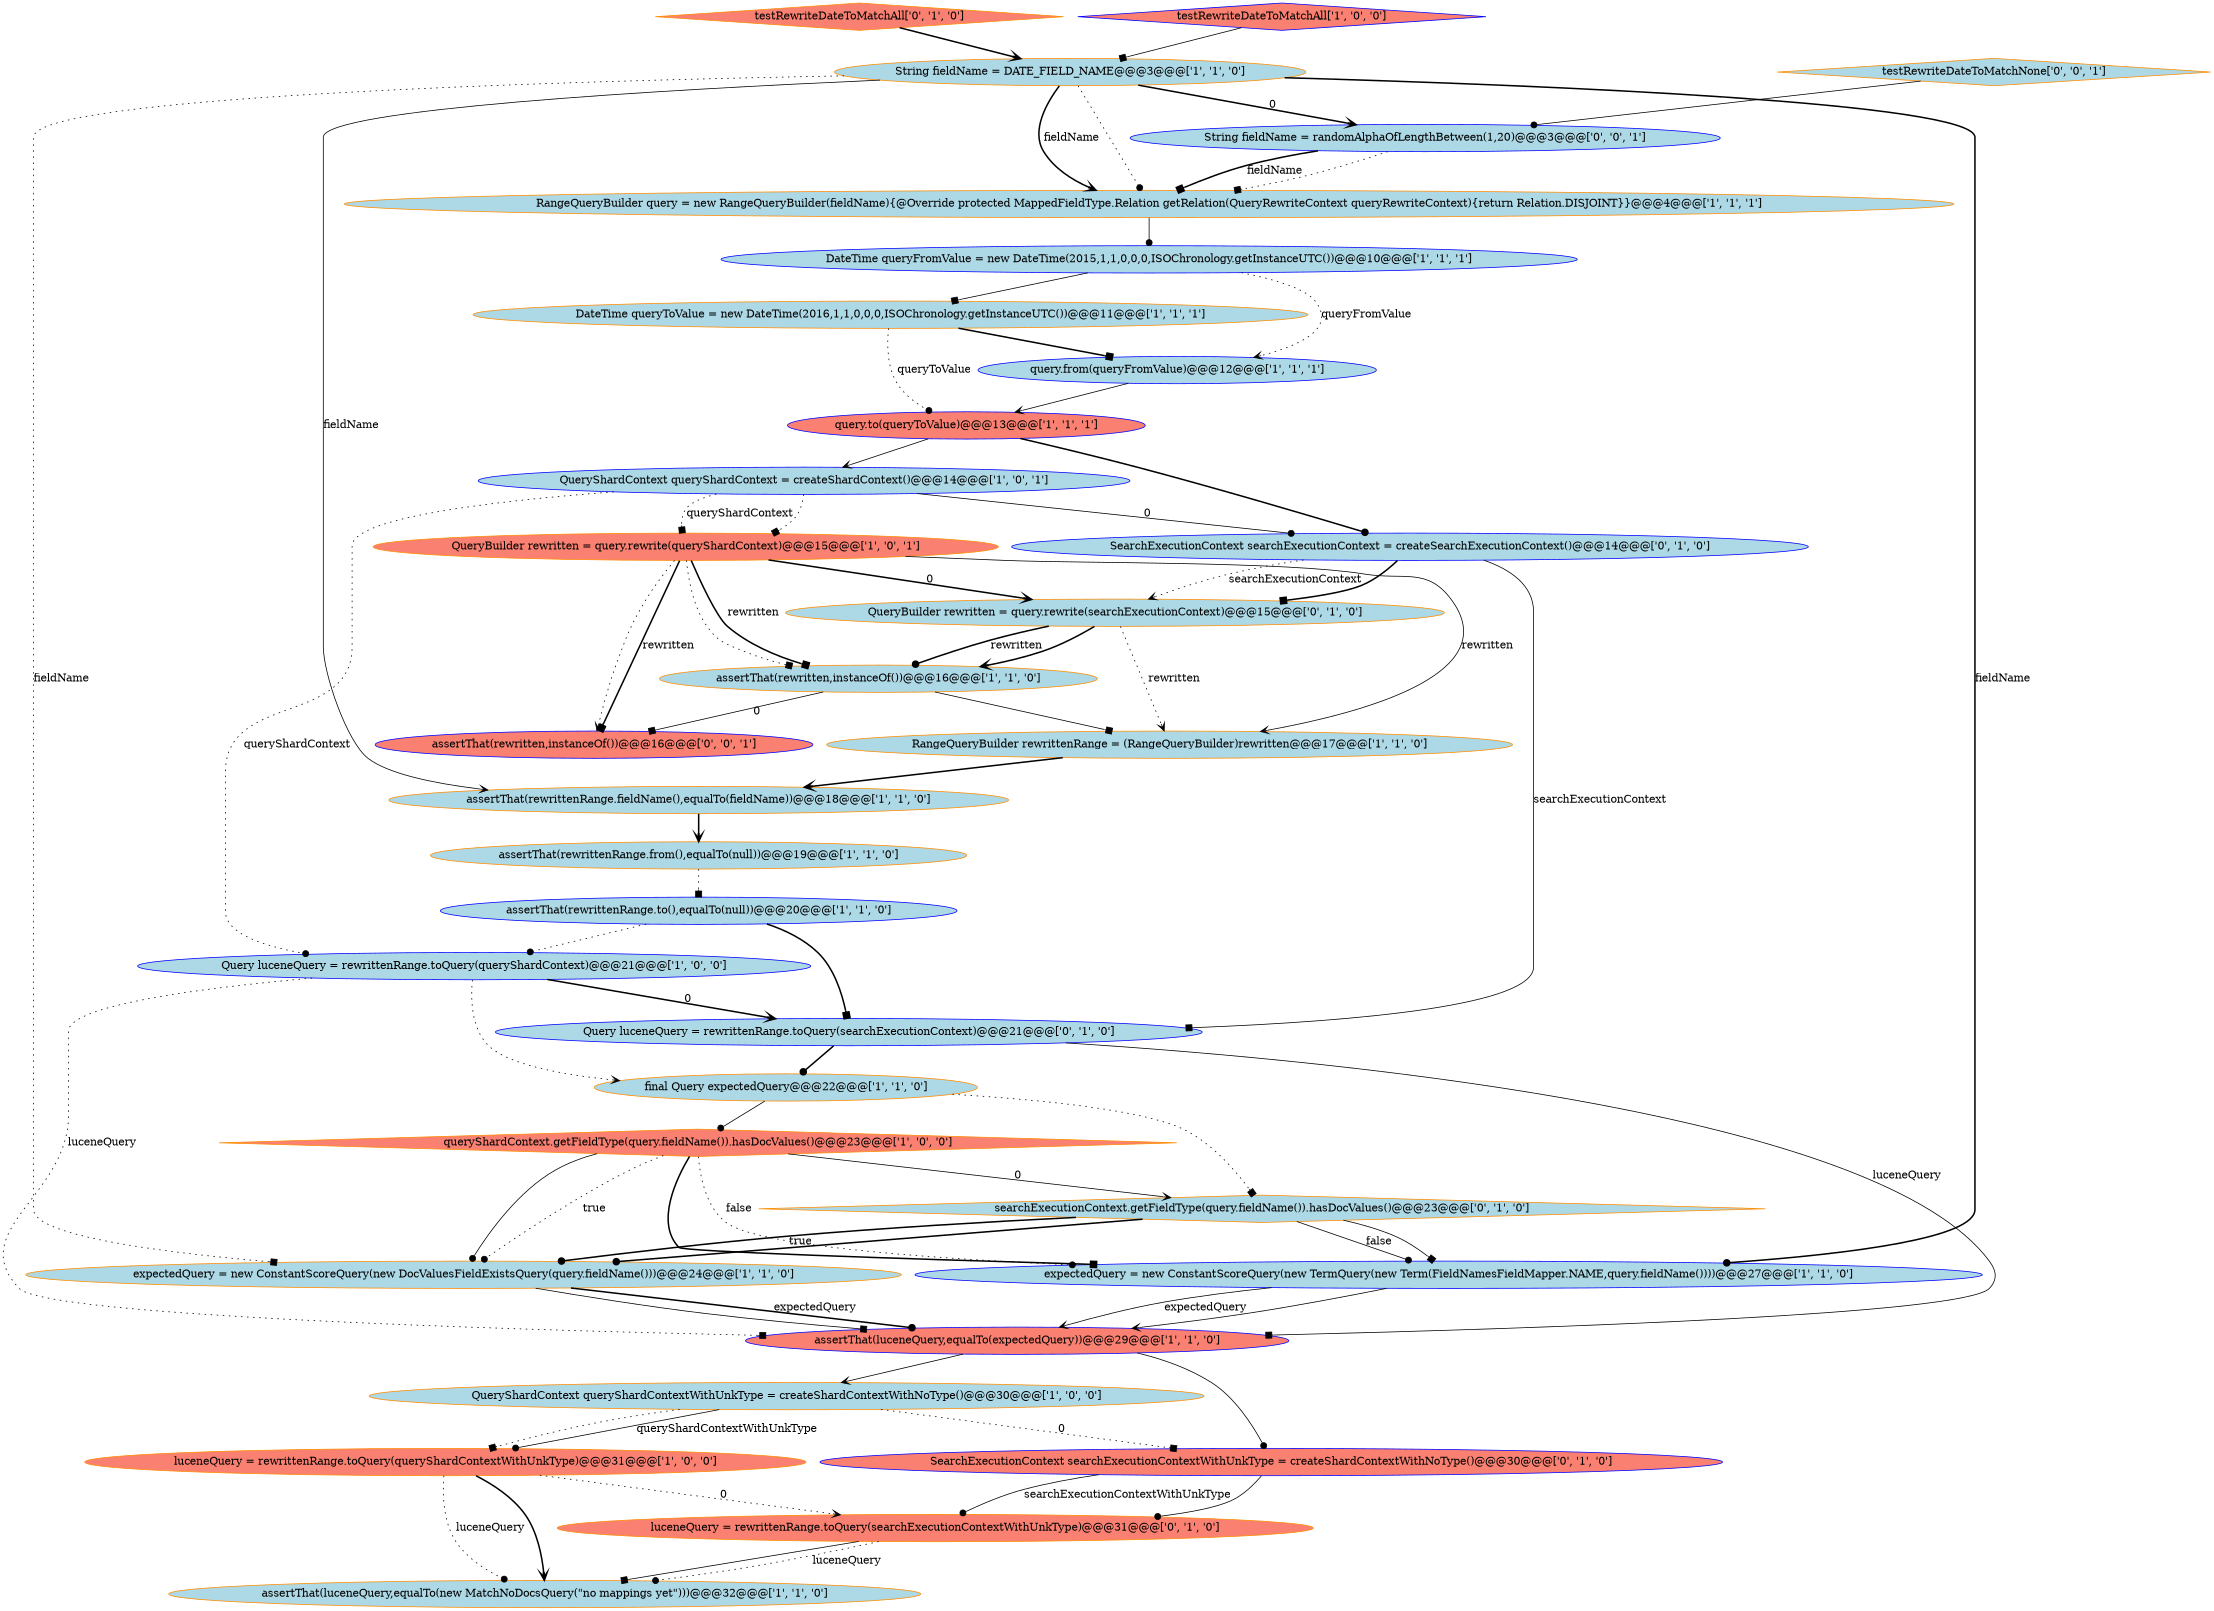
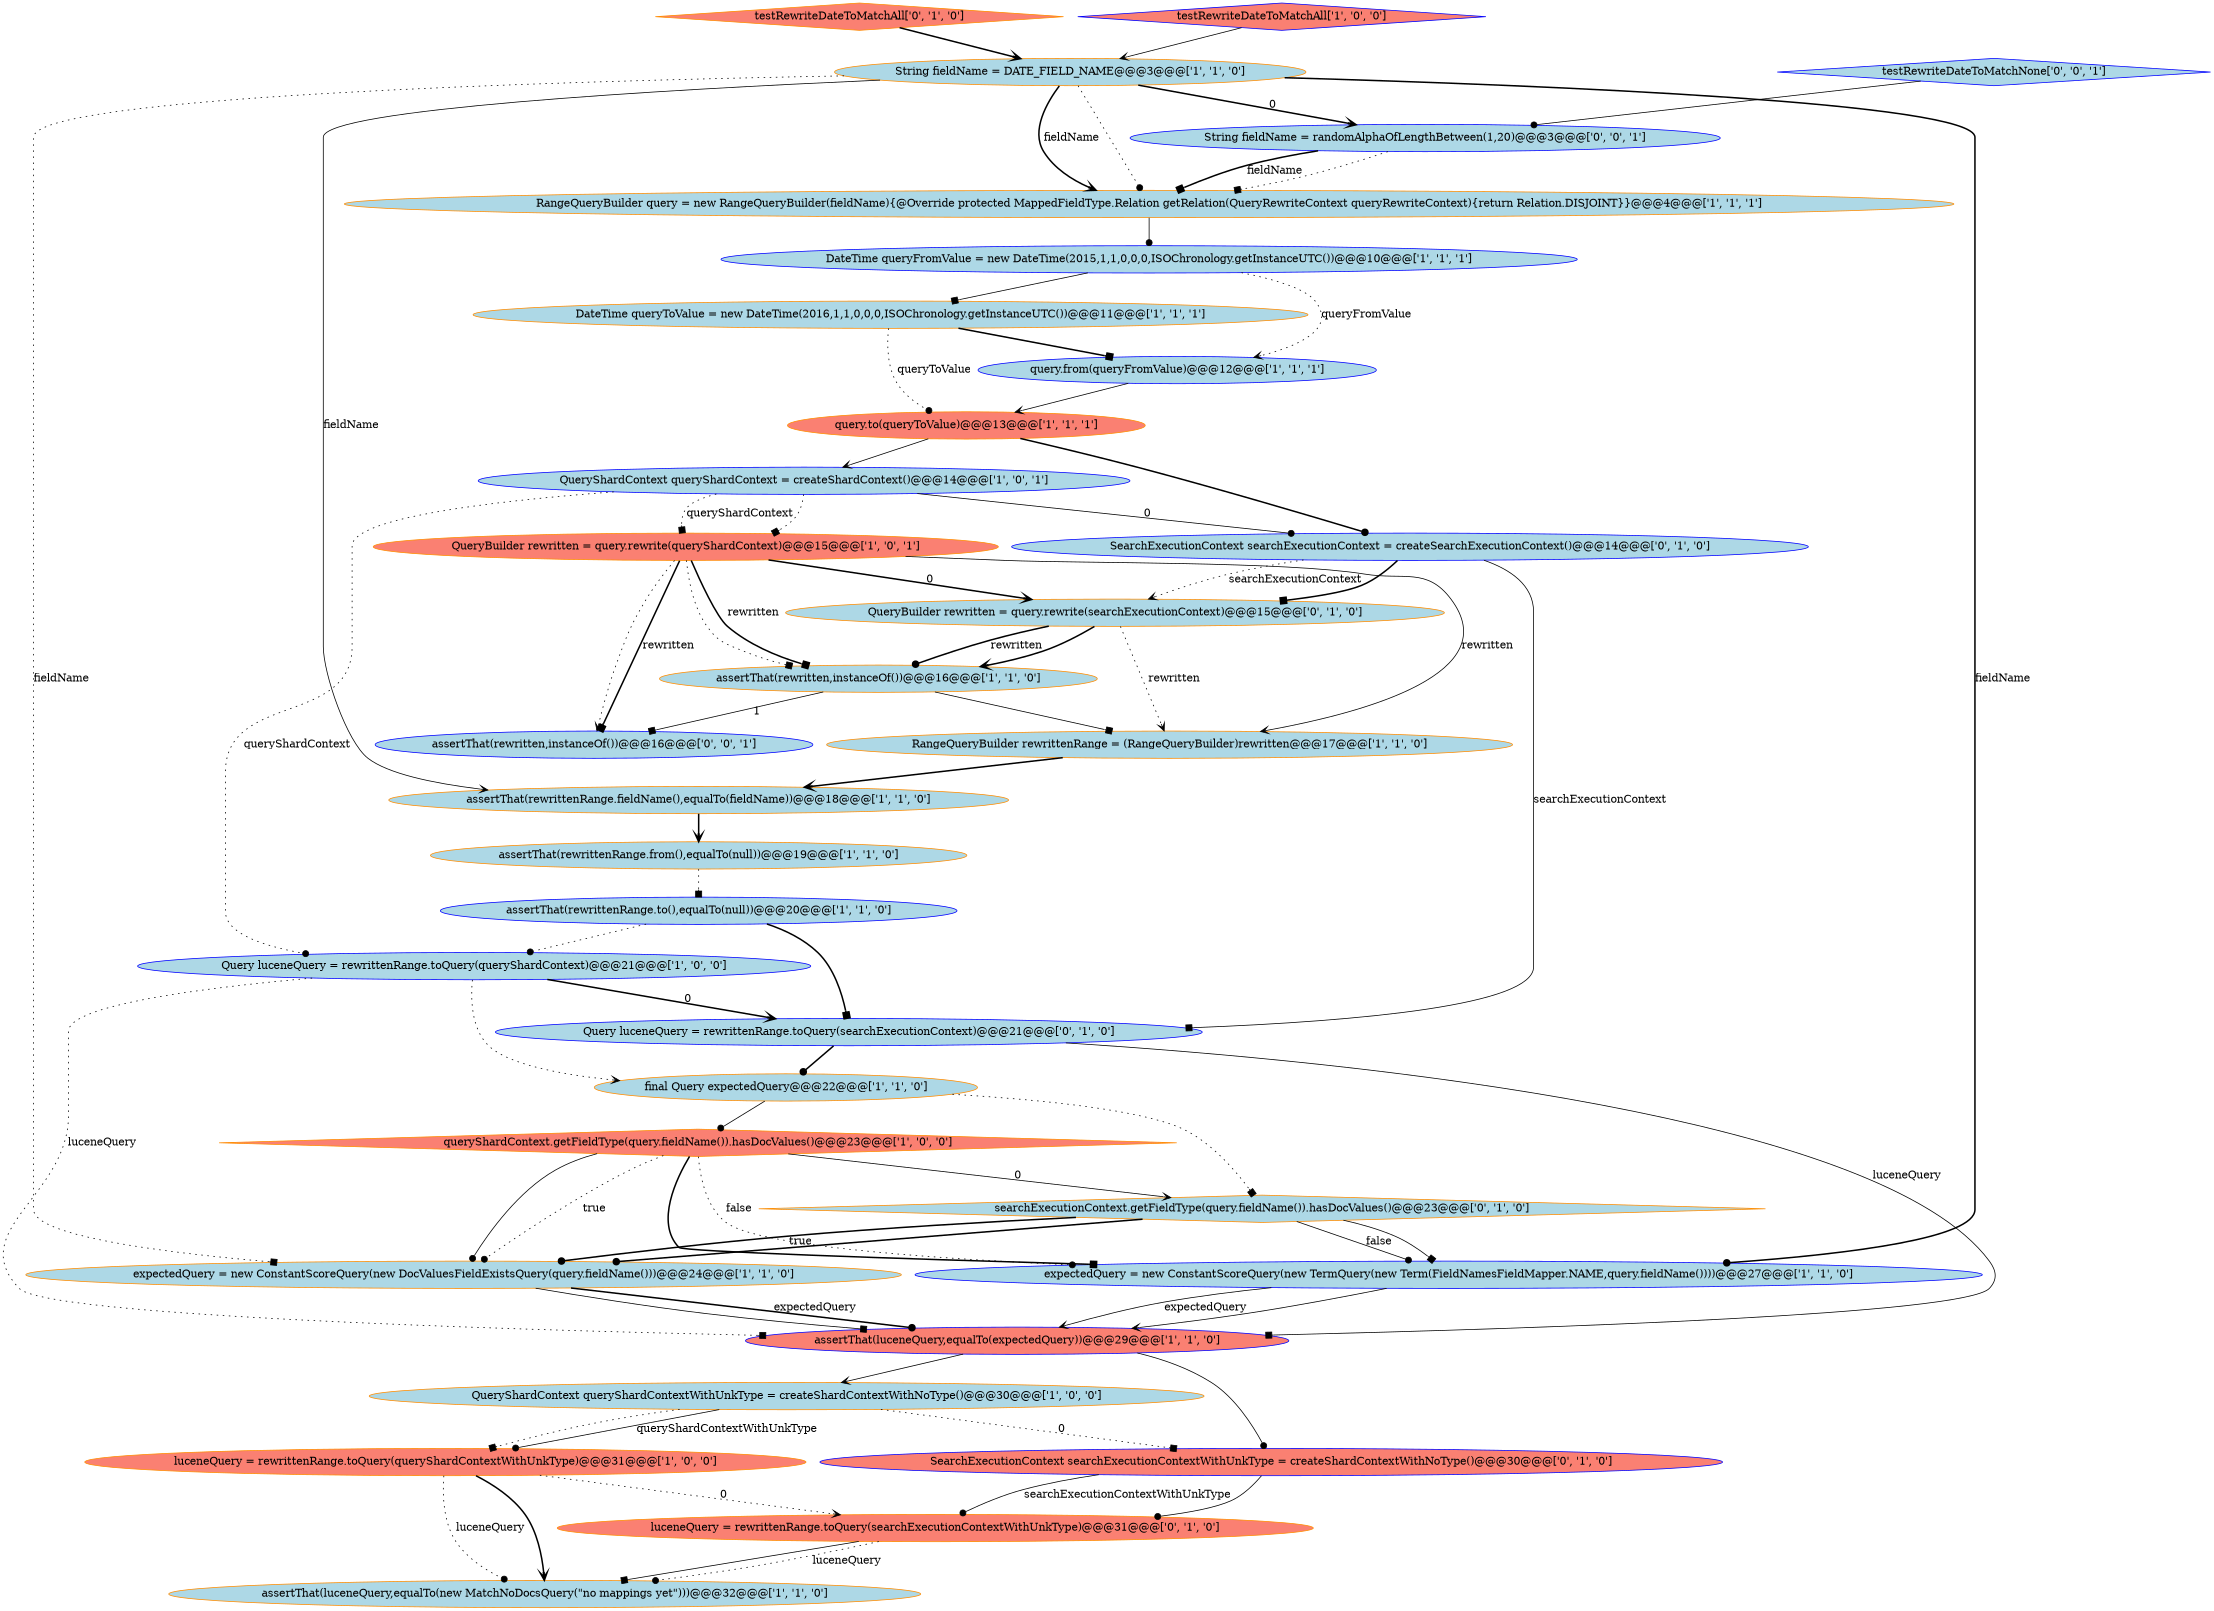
(1184, 42) -> (1184, 42)
(1994, 72) -> (1994, 72)
(966, 425) -> (966, 425)
(757, 712) -> (757, 712)
(594, 745) -> (594, 745)
